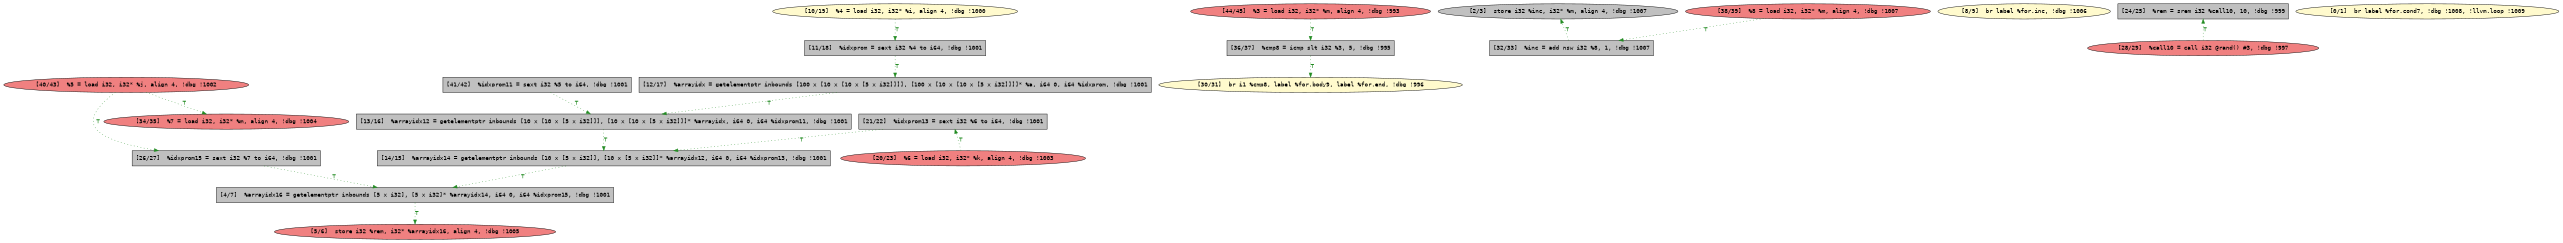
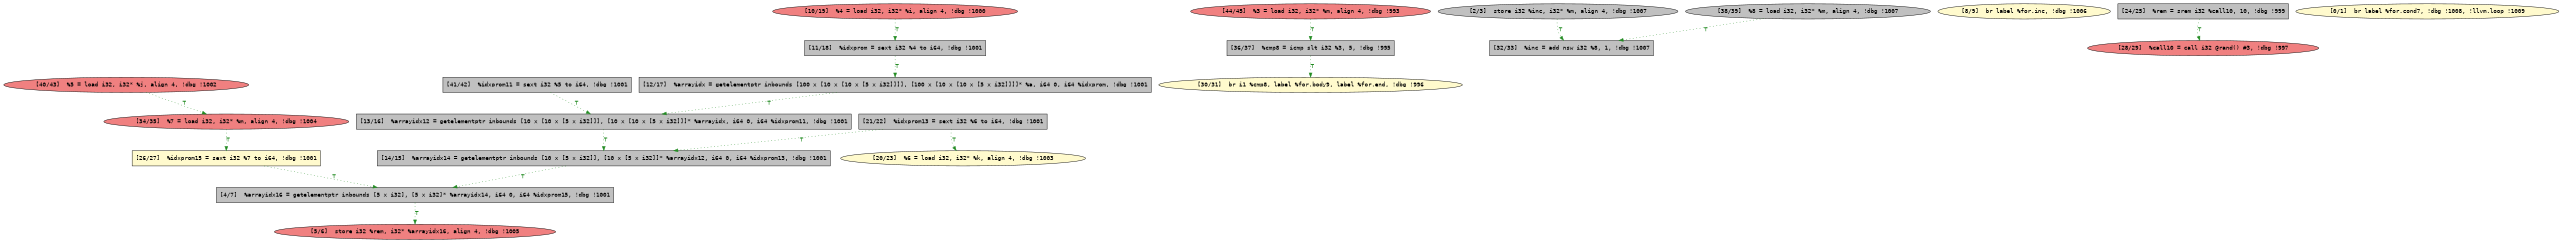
(895, 11) -> (895, 11)
(1808, 11) -> (1808, 11)
(1566, 32) -> (1558, 28)
(2203, 32) -> (2198, 28)
(103, 134) -> (226, 138)
(959, 142) -> (951, 138)
(226, 158) -> (226, 158)
(963, 158) -> (963, 158)
